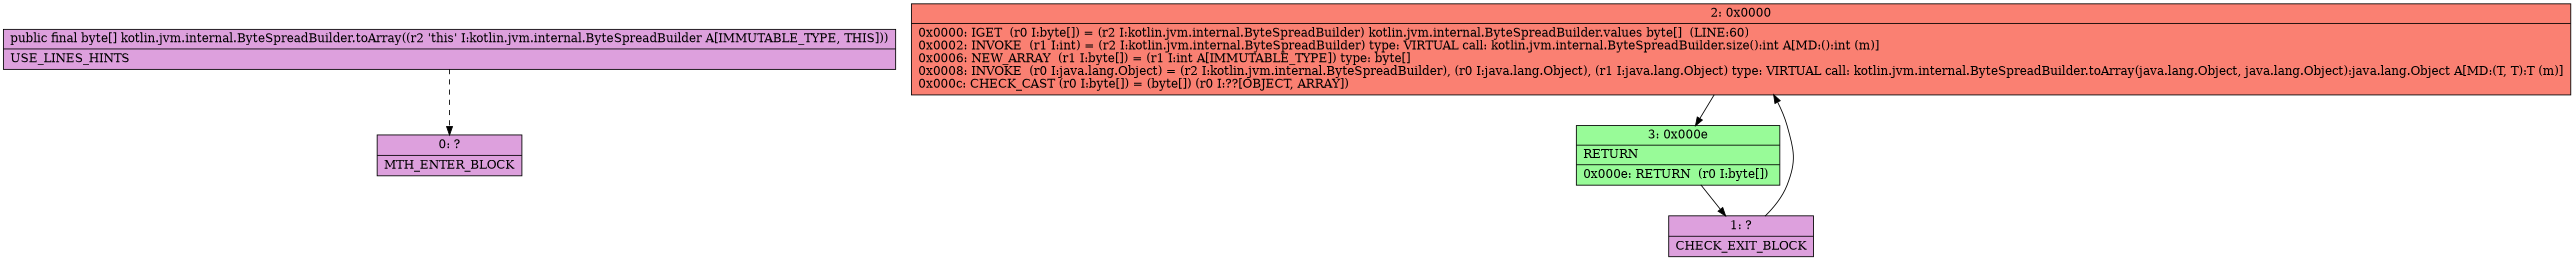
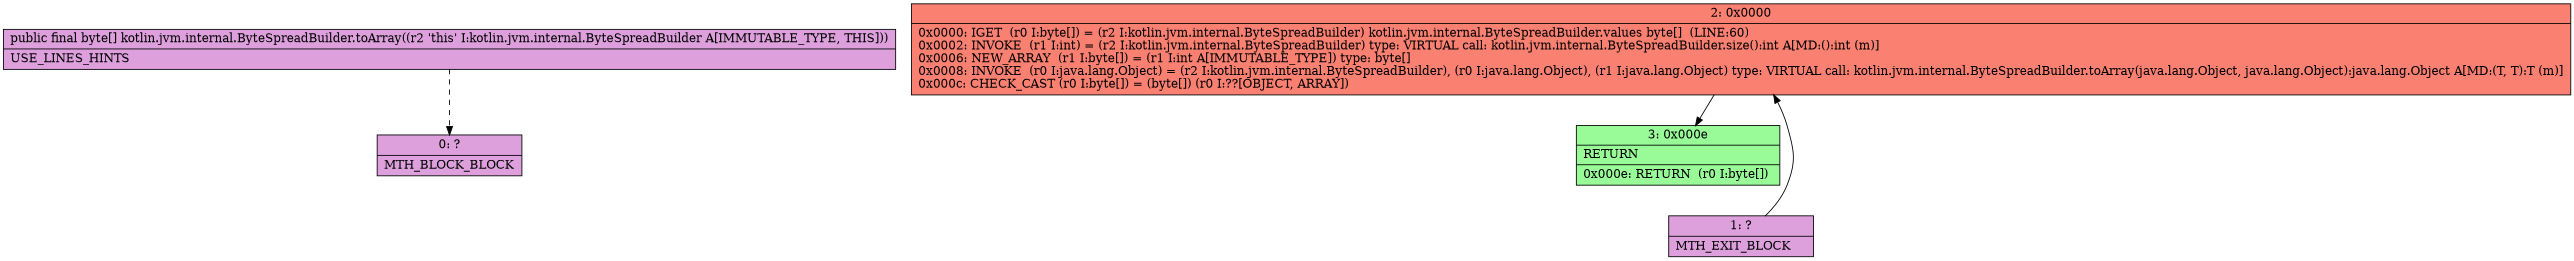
(450, 165) -> (449, 165)
(1711, 197) -> none
(1741, 246) -> (1733, 246)
